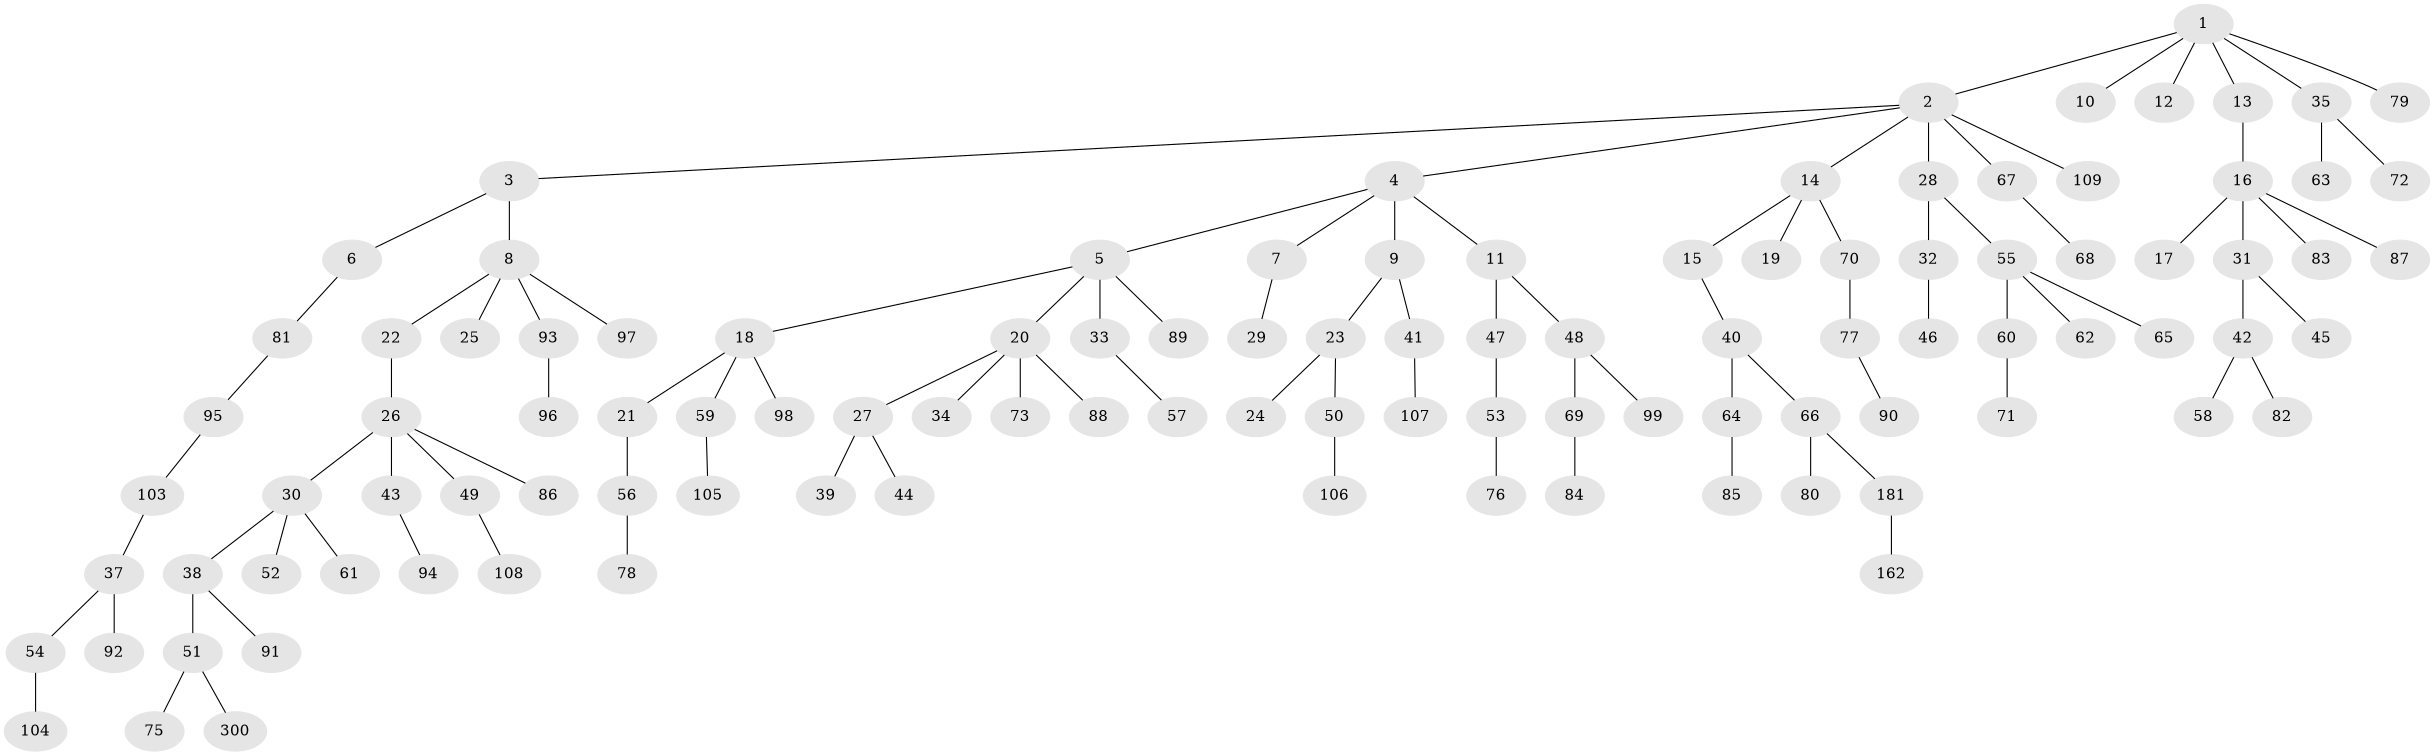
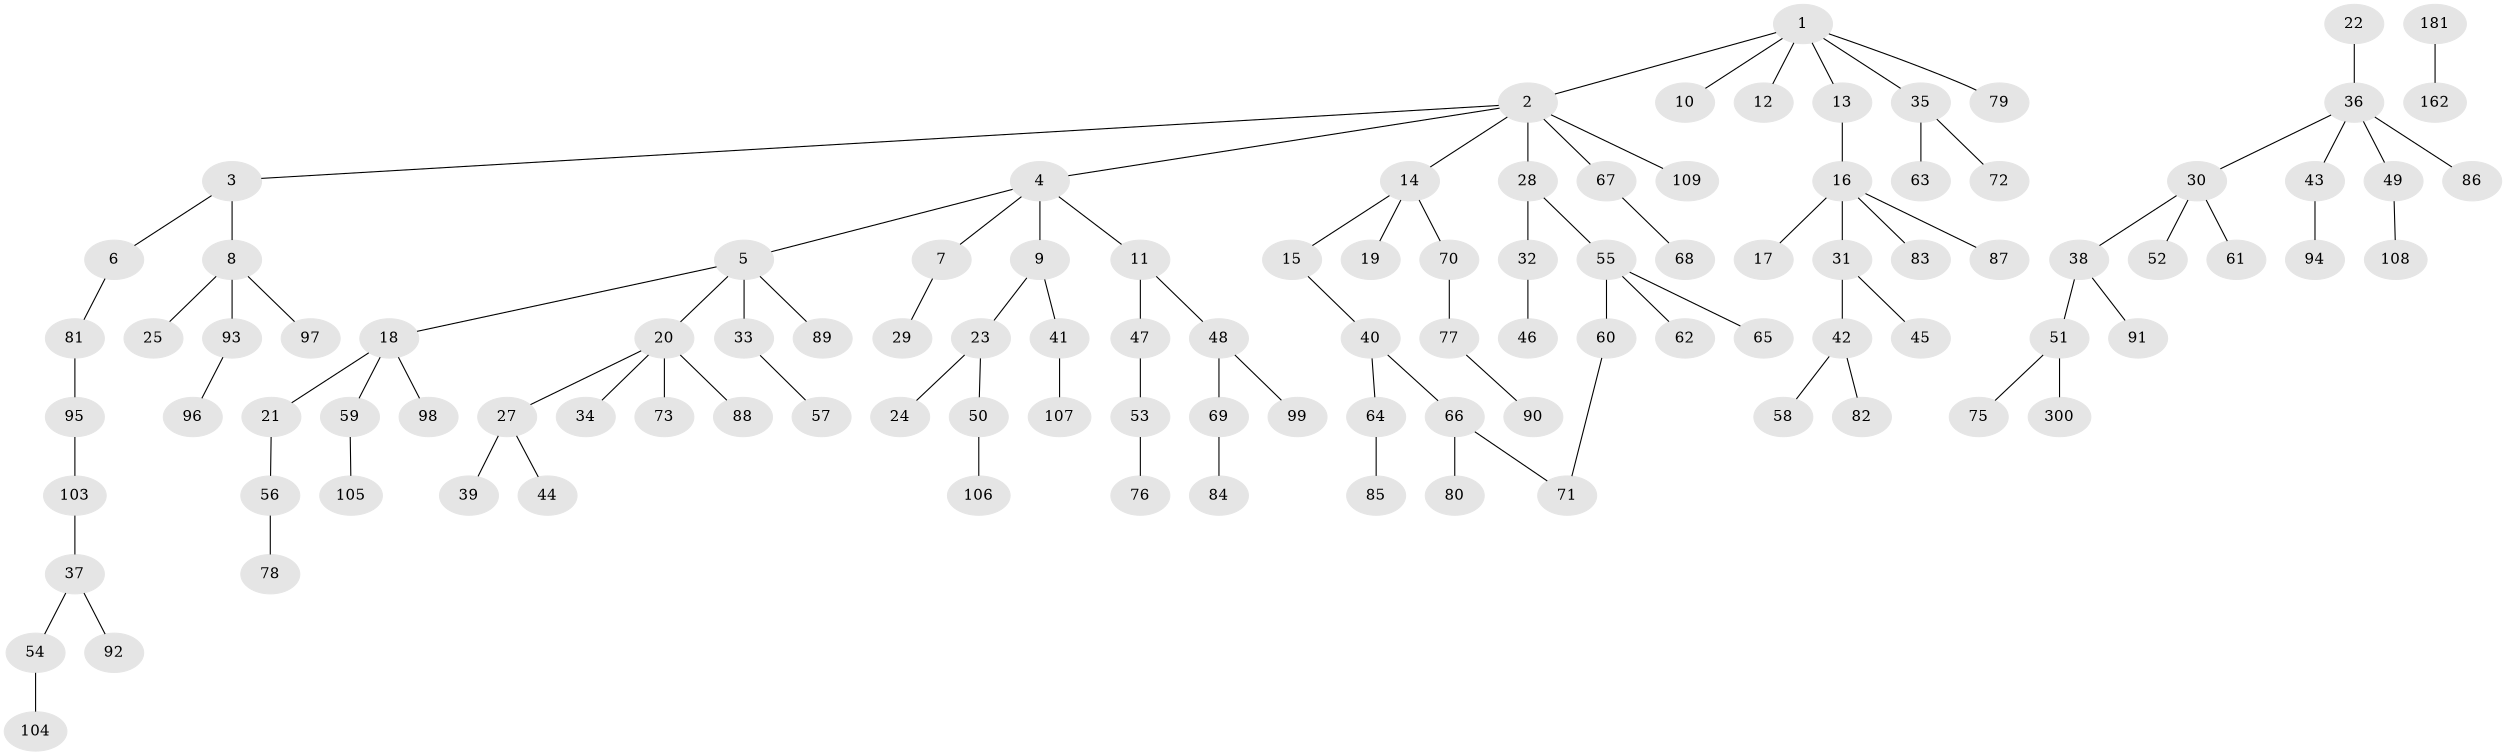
(450, 299) -> none
(391, 417) -> (2354, 103)
(1851, 456) -> (1511, 456)
